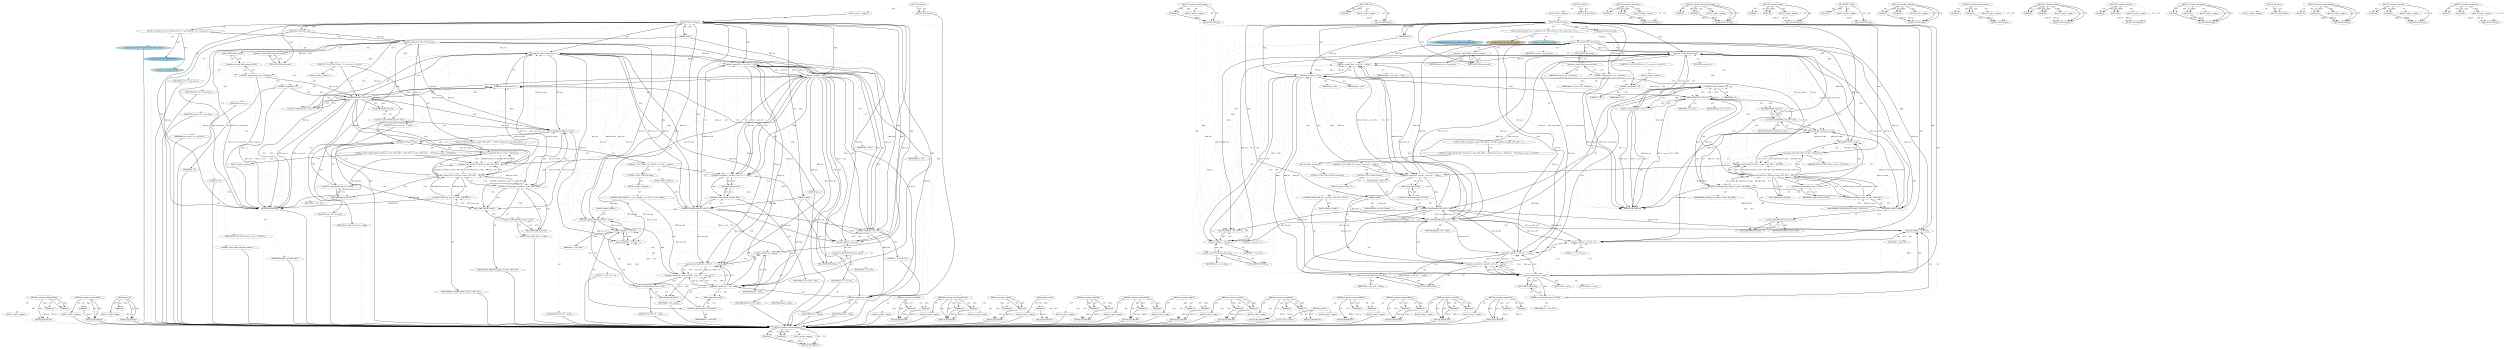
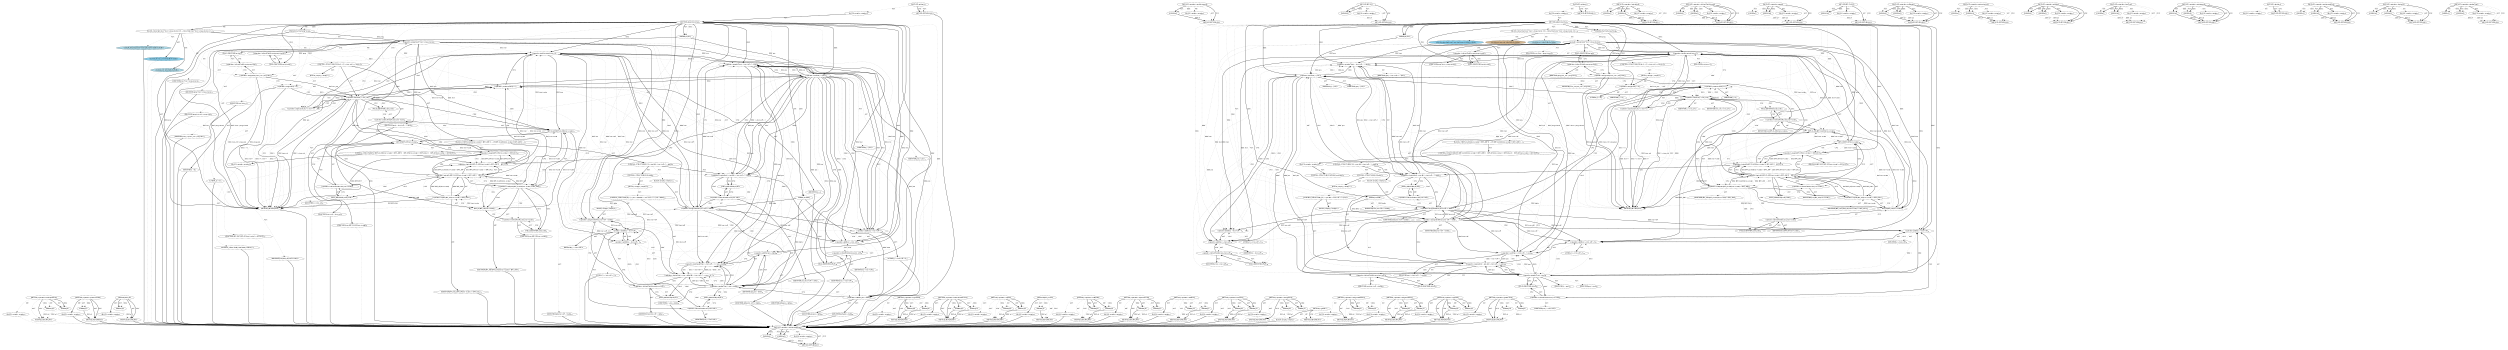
(1497, 272) -> (1441, 266)
